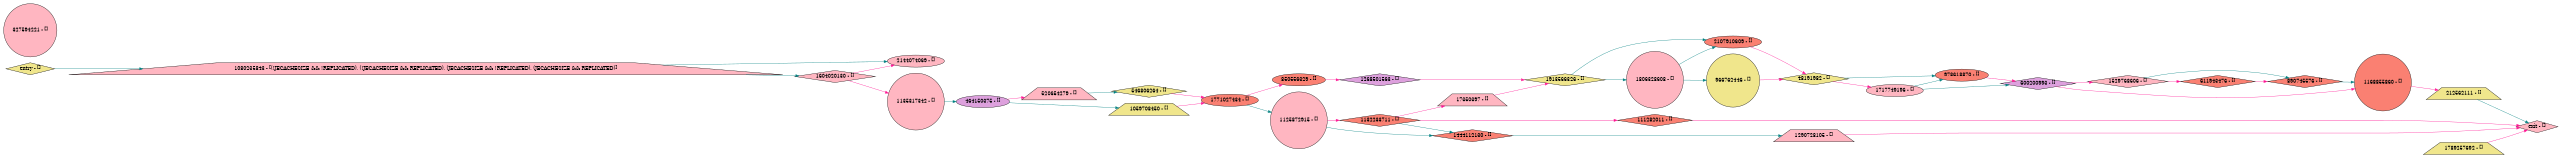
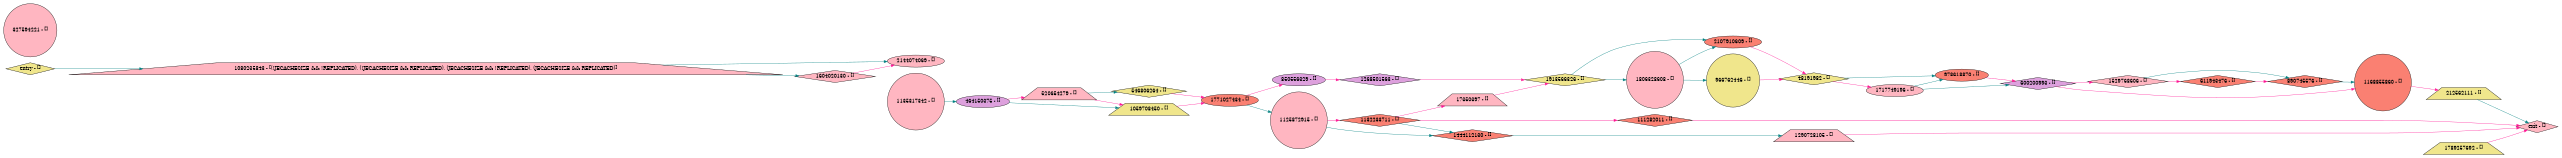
(1299, 80) -> (1299, 80)
(867, 86) -> none
none -> (1107, 102)
